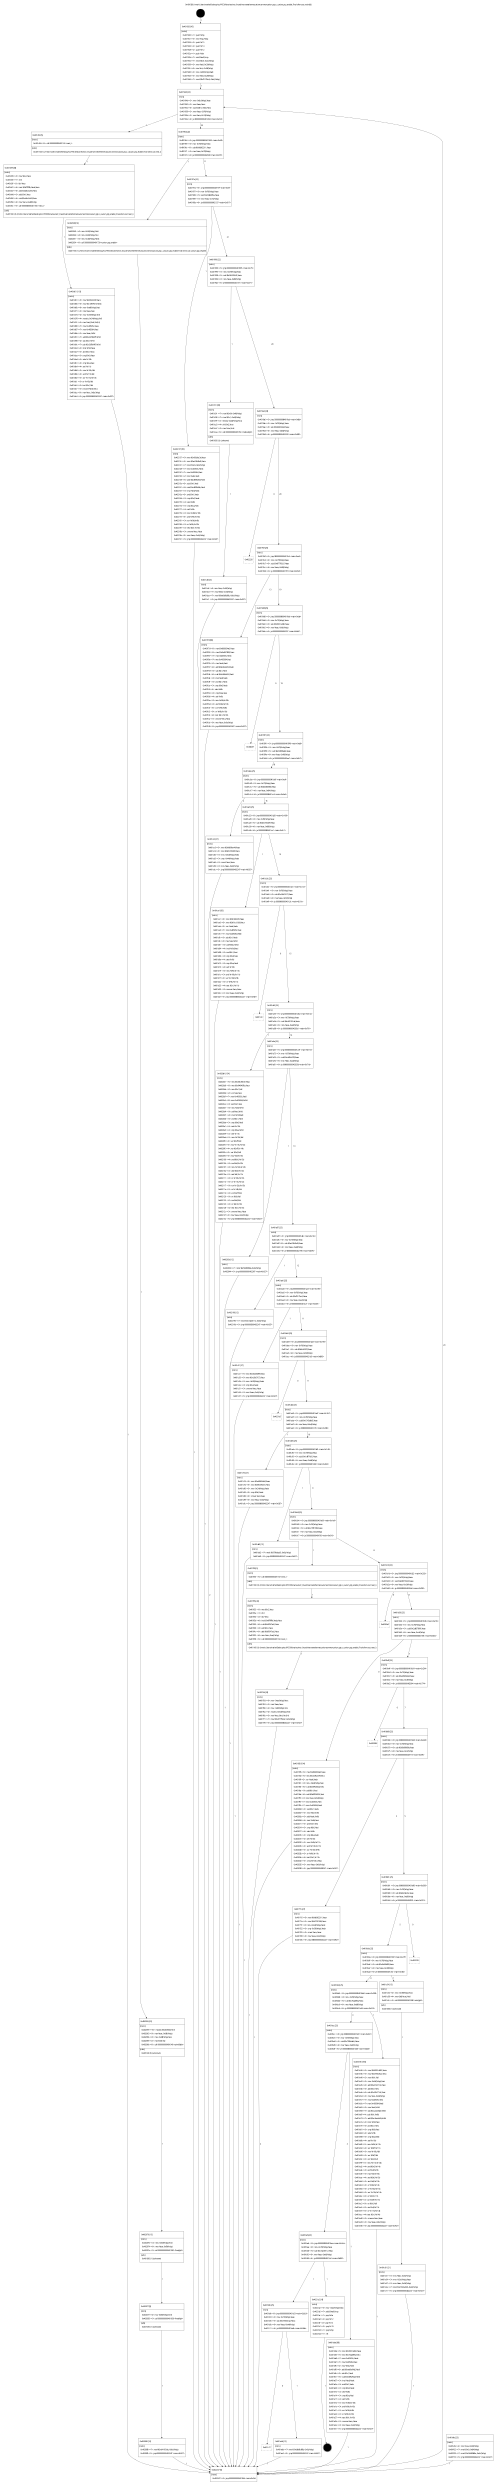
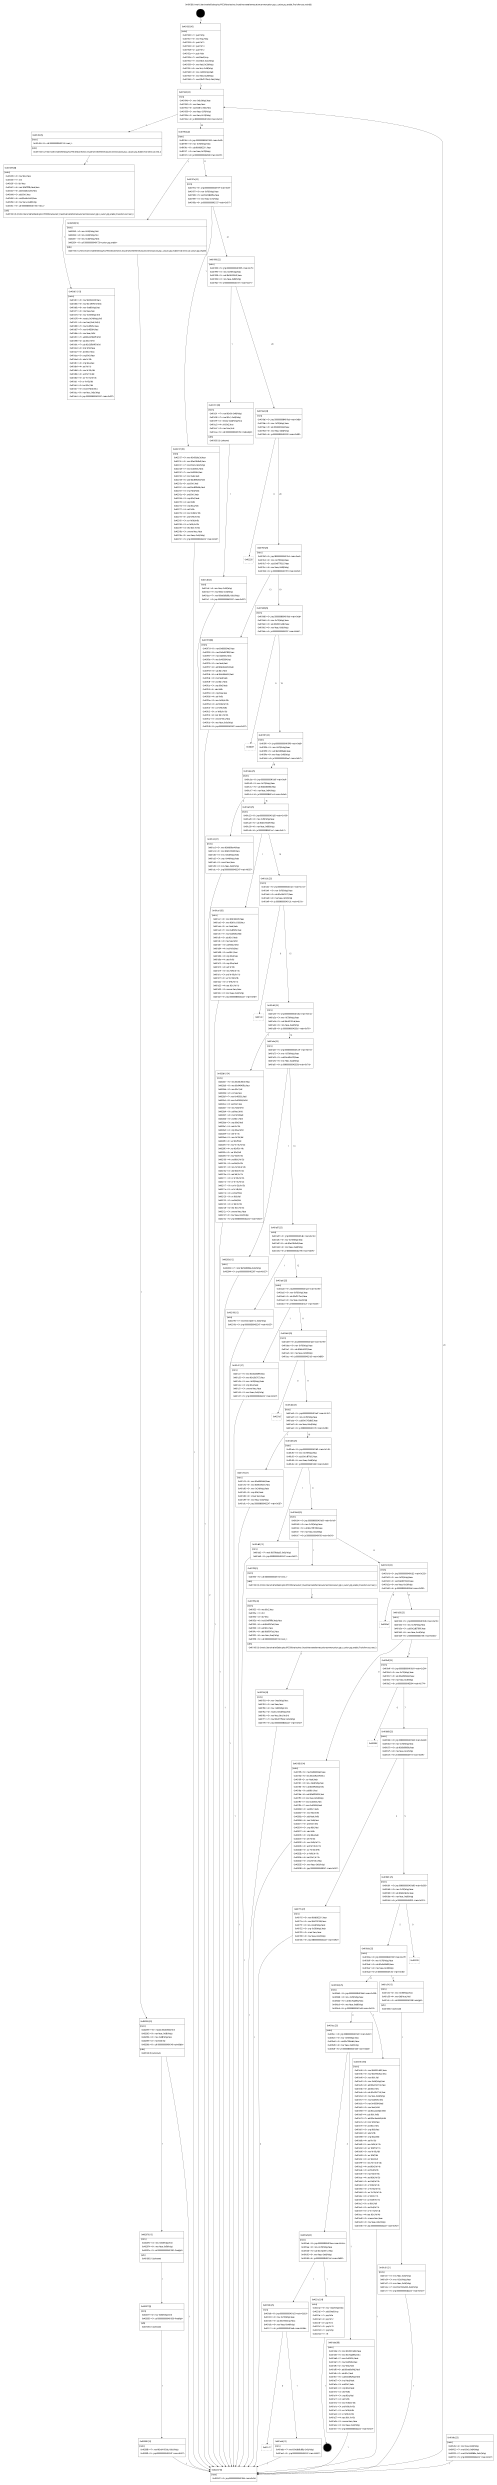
(127, 1468) -> (189, 2269)
